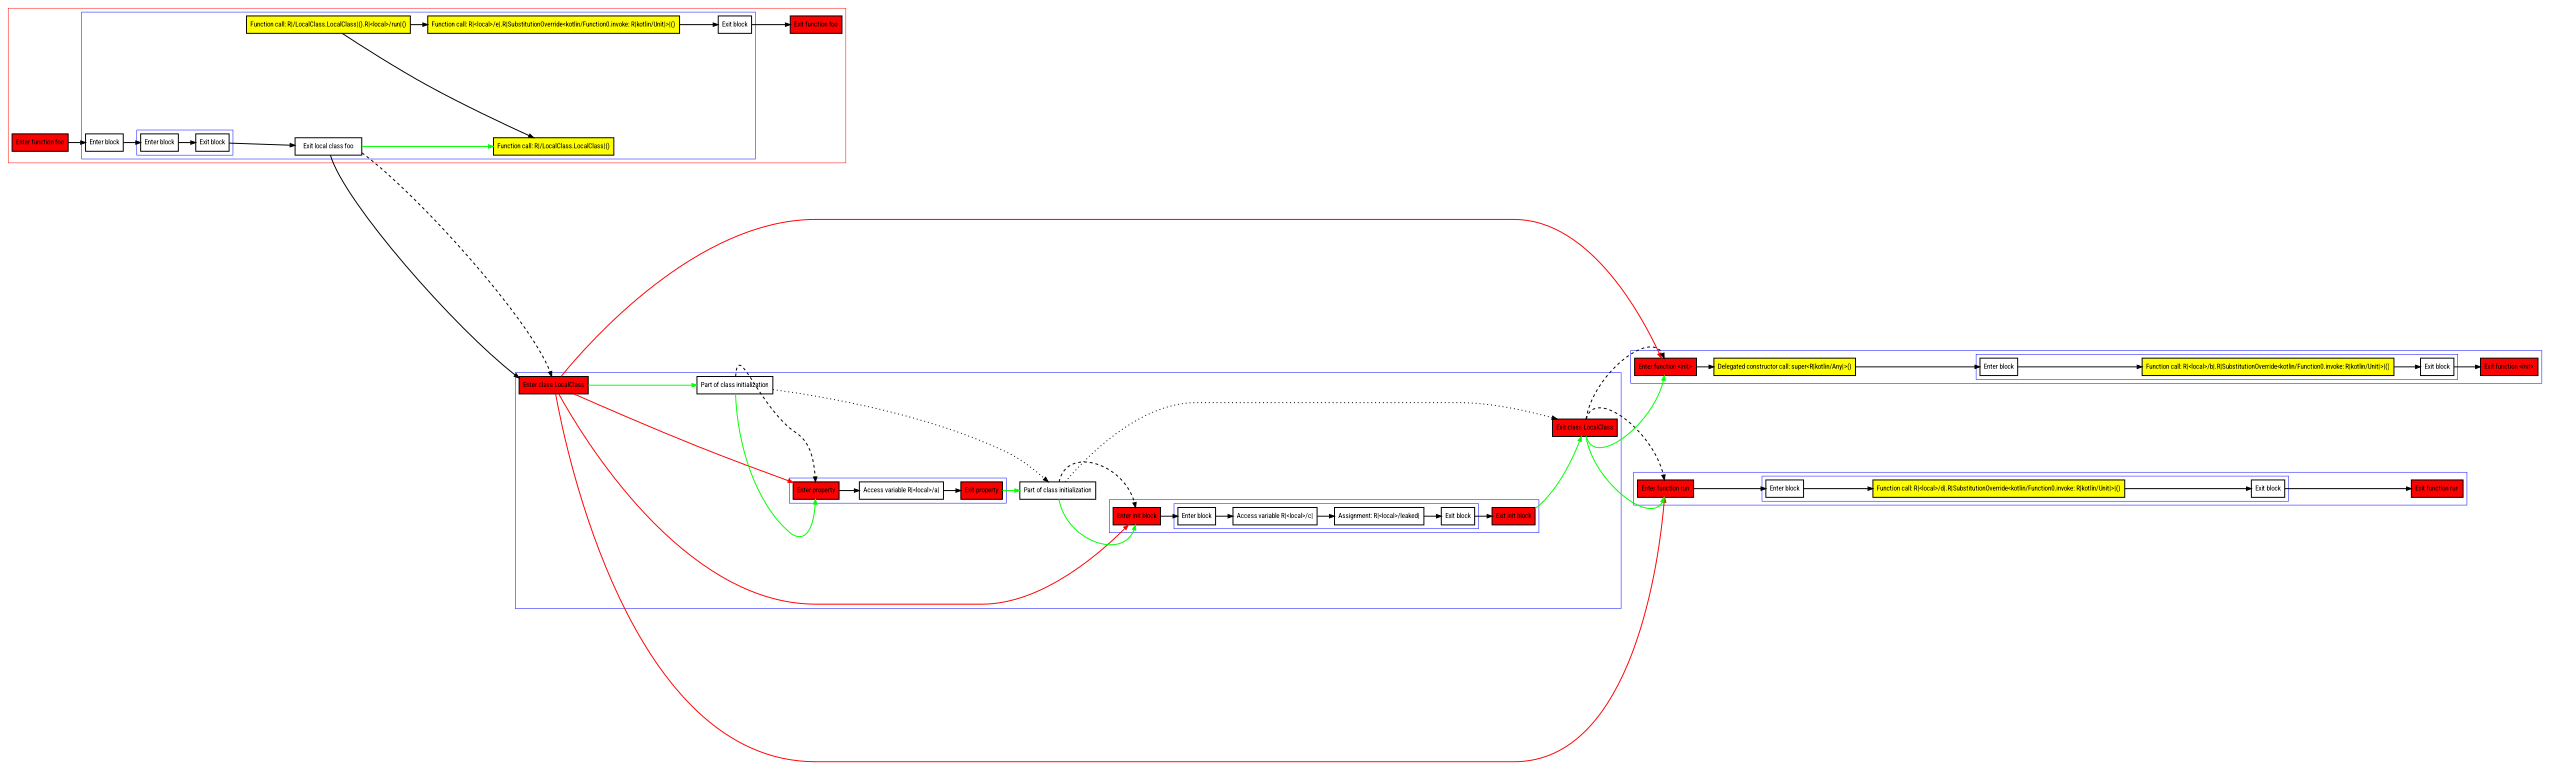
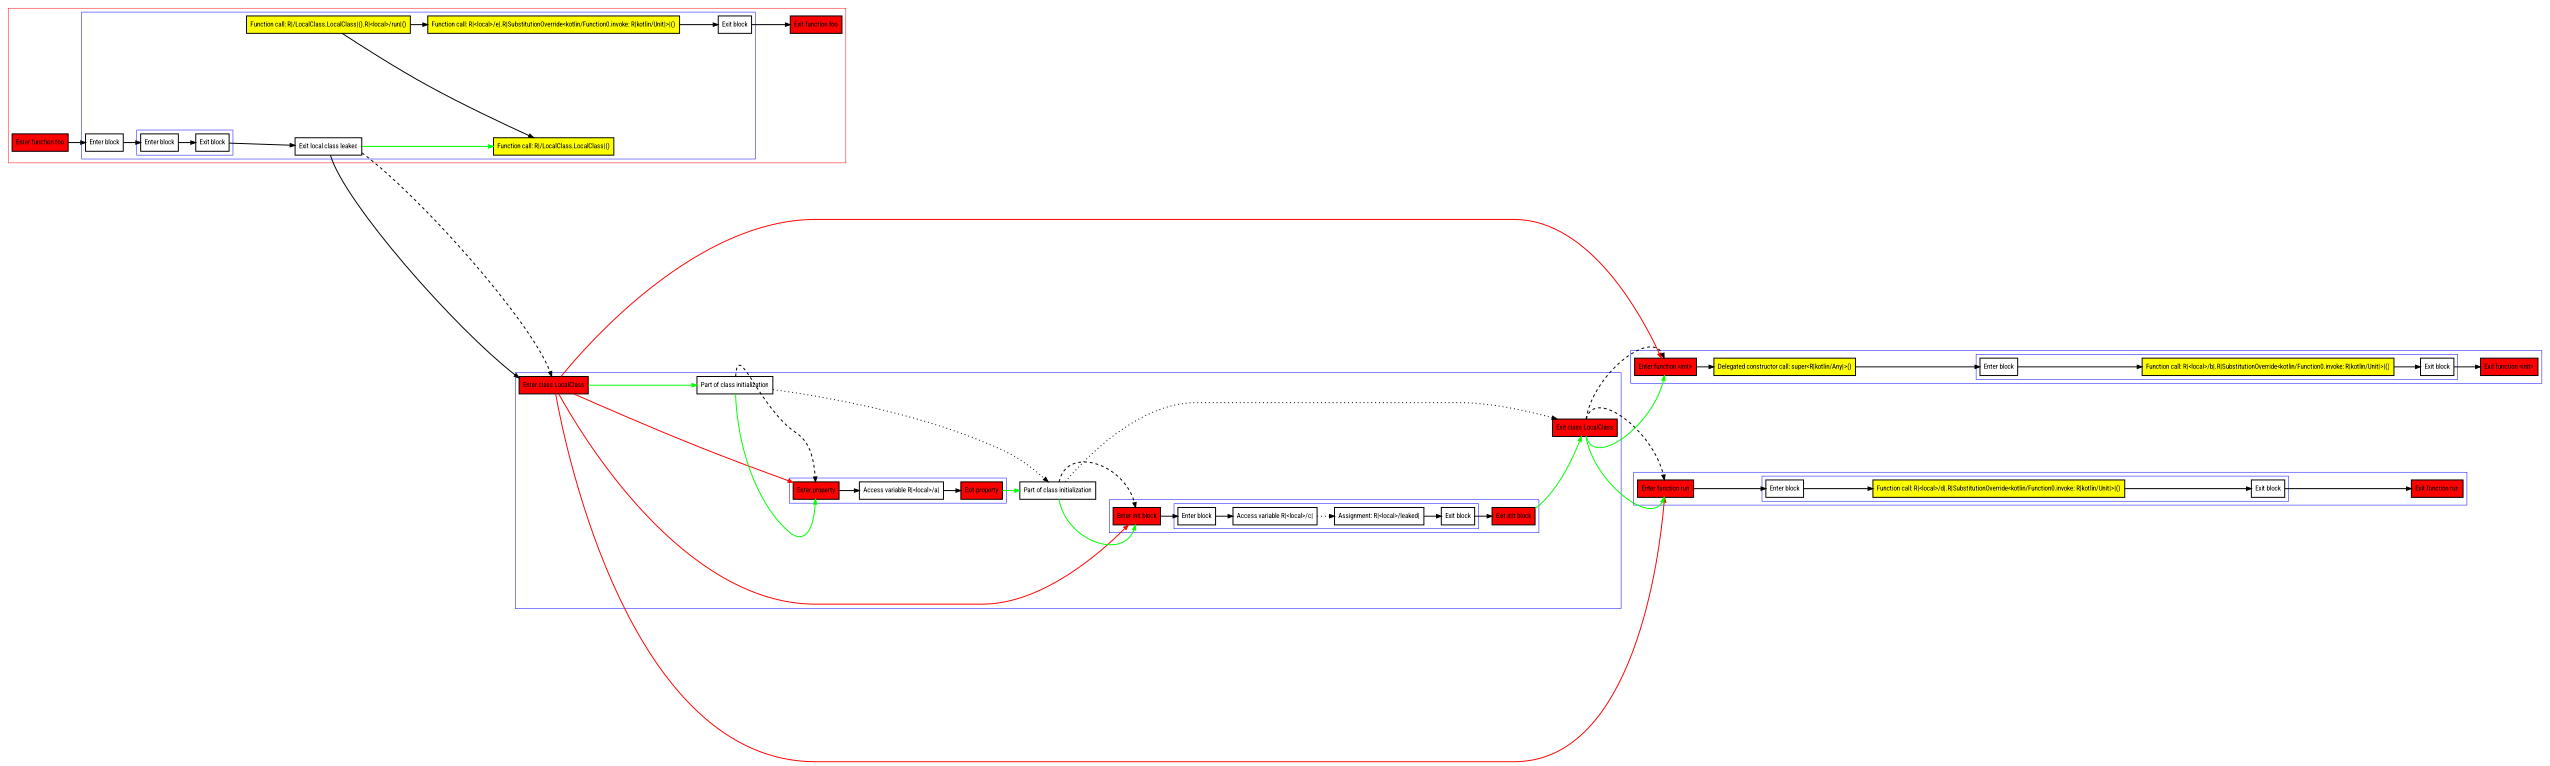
(328, 146) -> (328, 146)
(1323, 516) -> (1323, 516)
